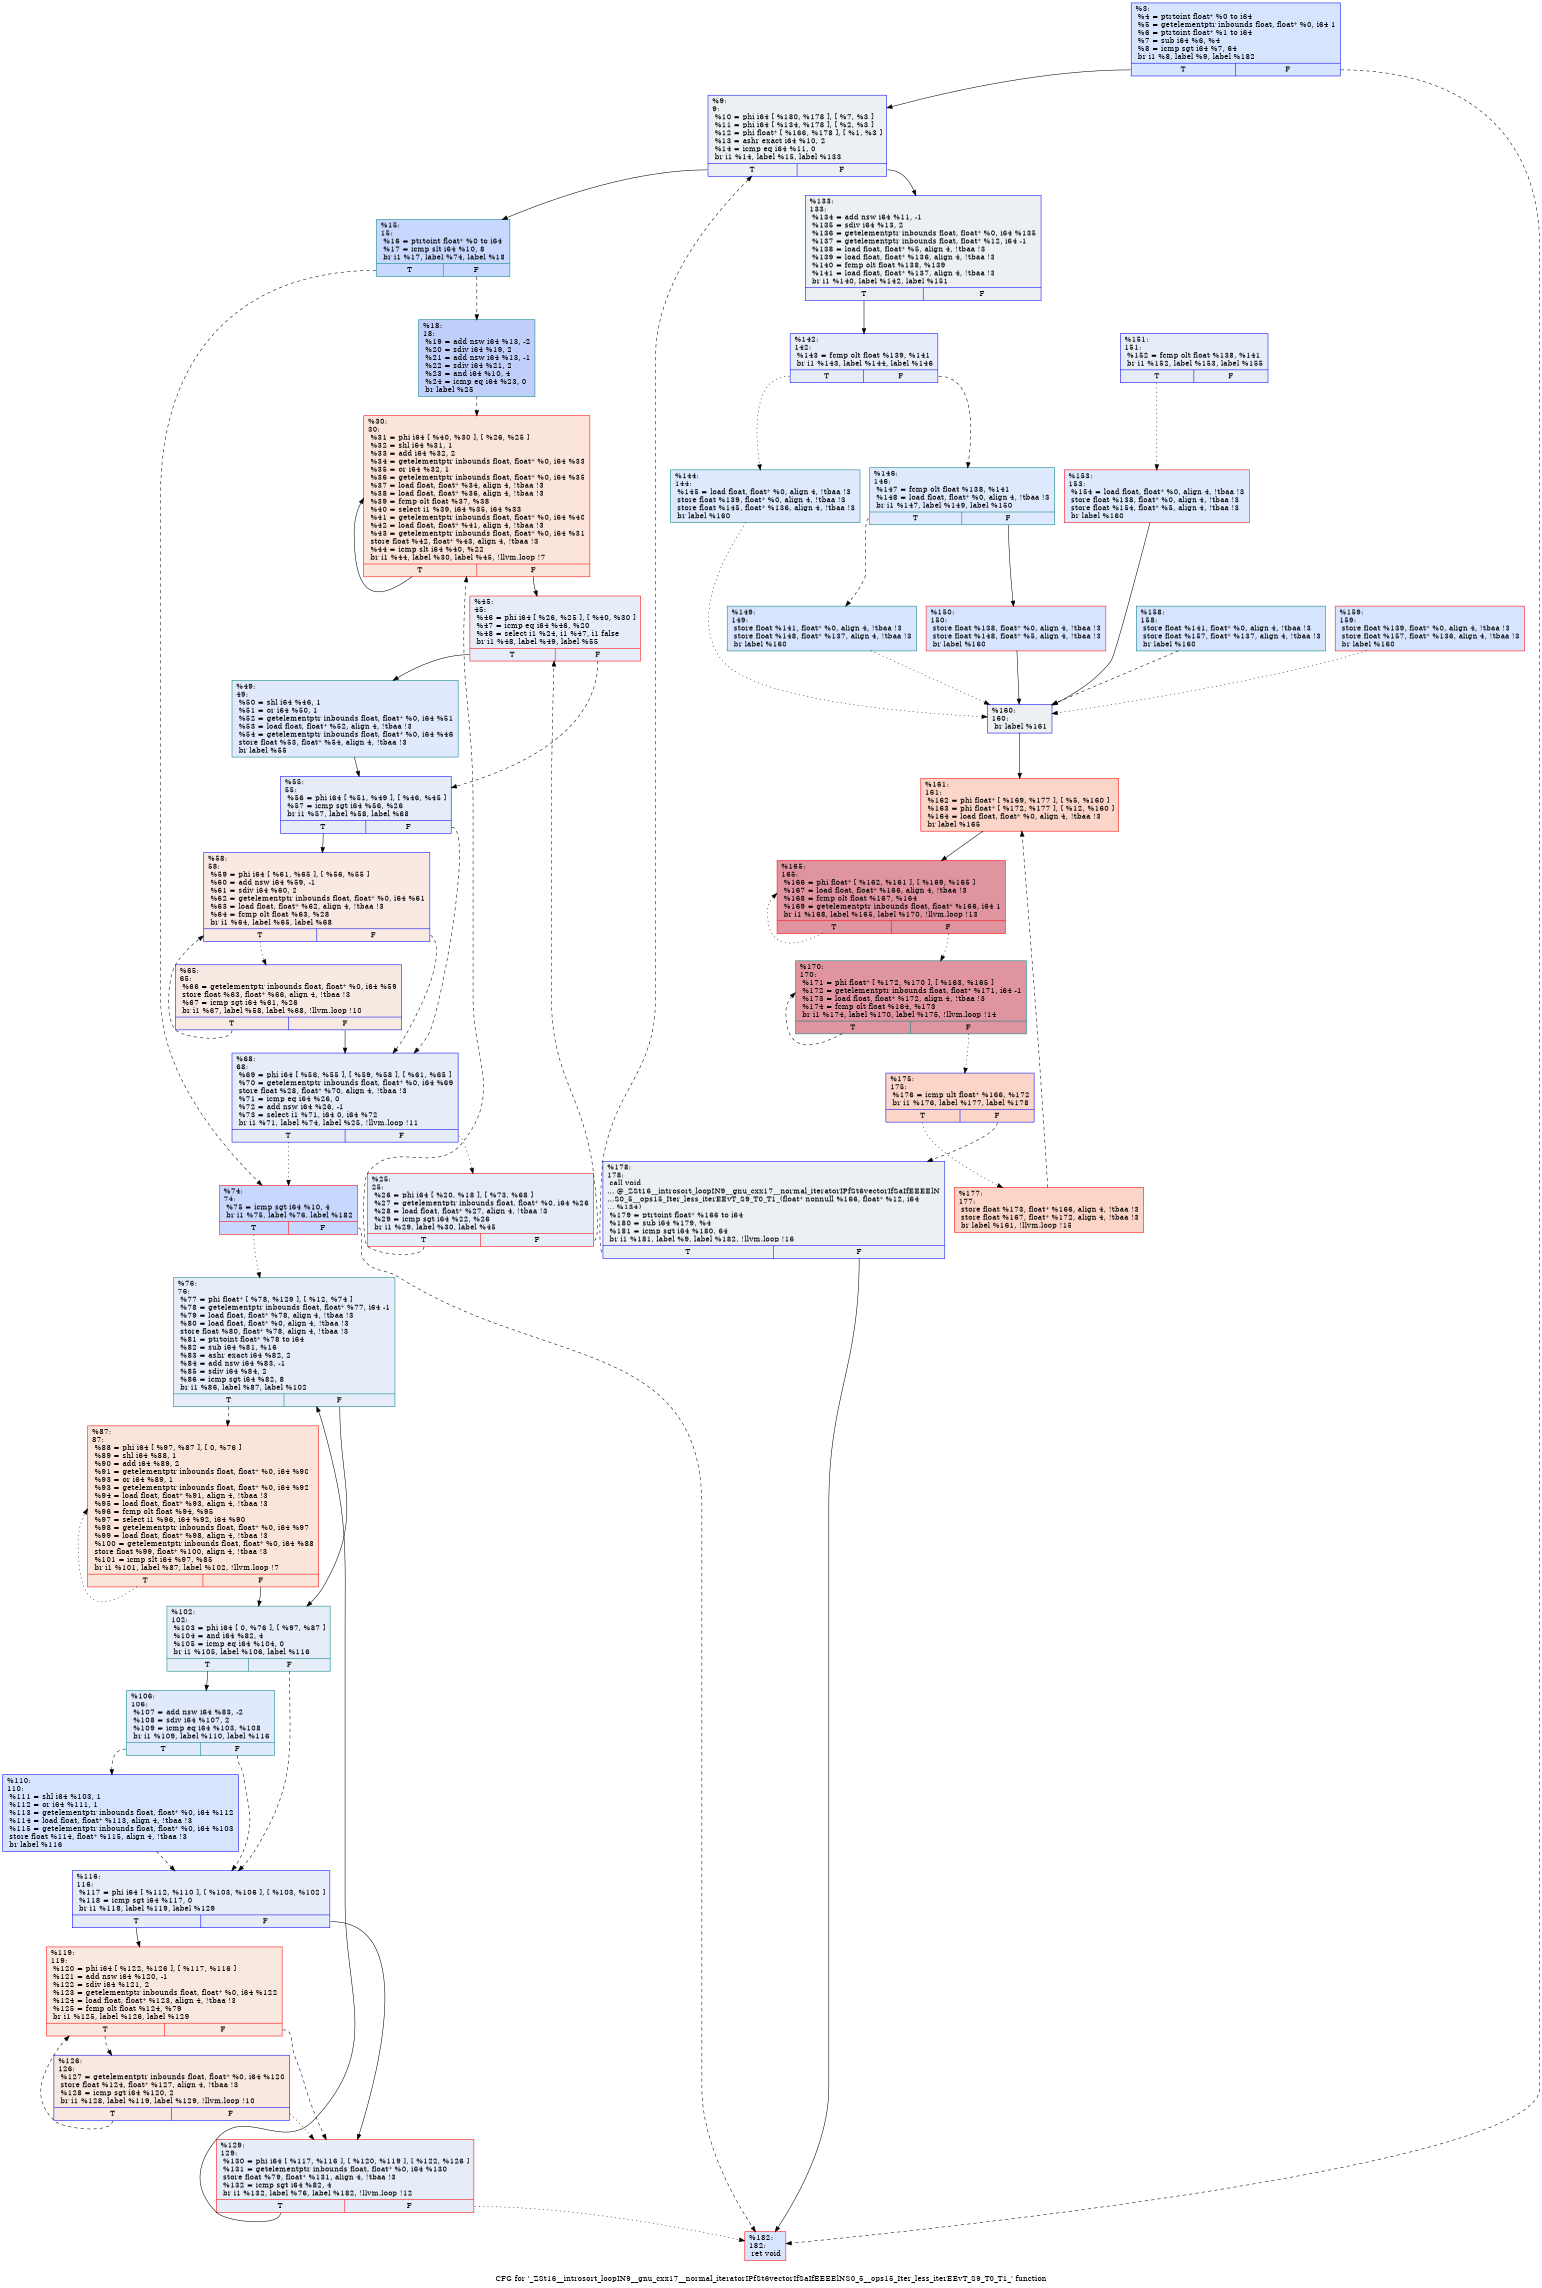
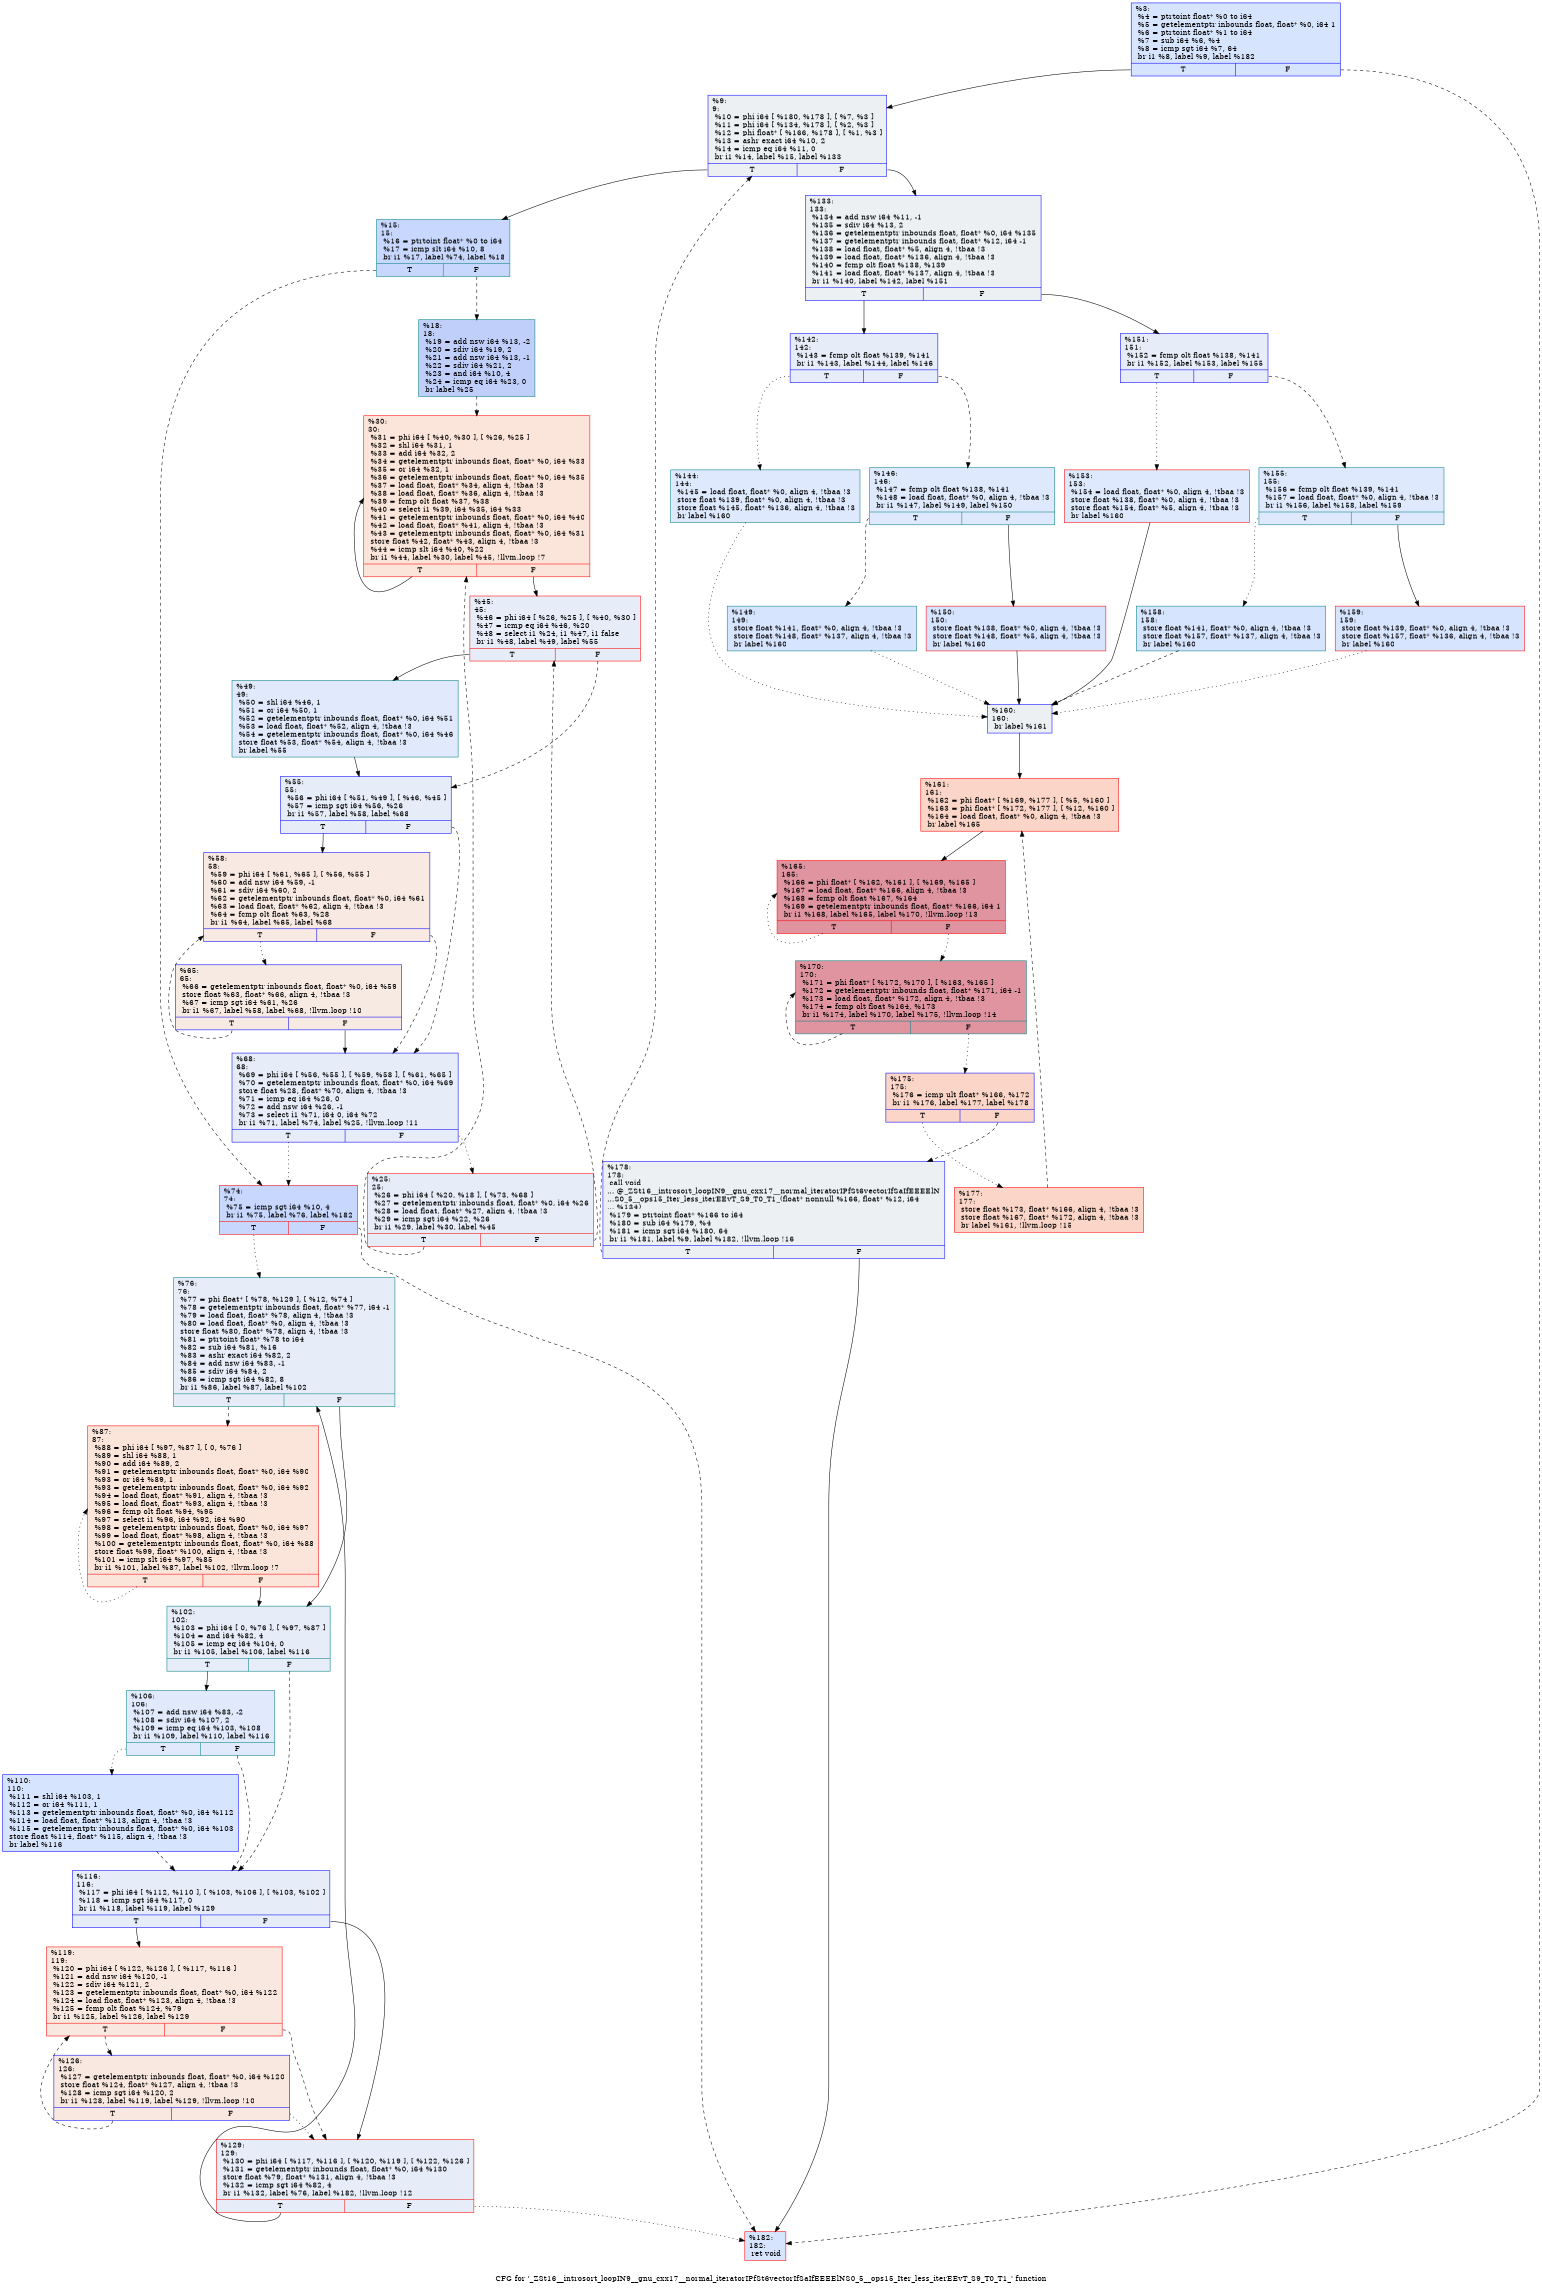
none -> (1100, 306)
none -> (1351, 496)
(114, 1756) -> (114, 1756)
